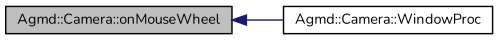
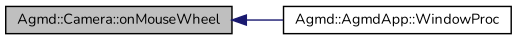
(388, 20) -> (397, 20)
